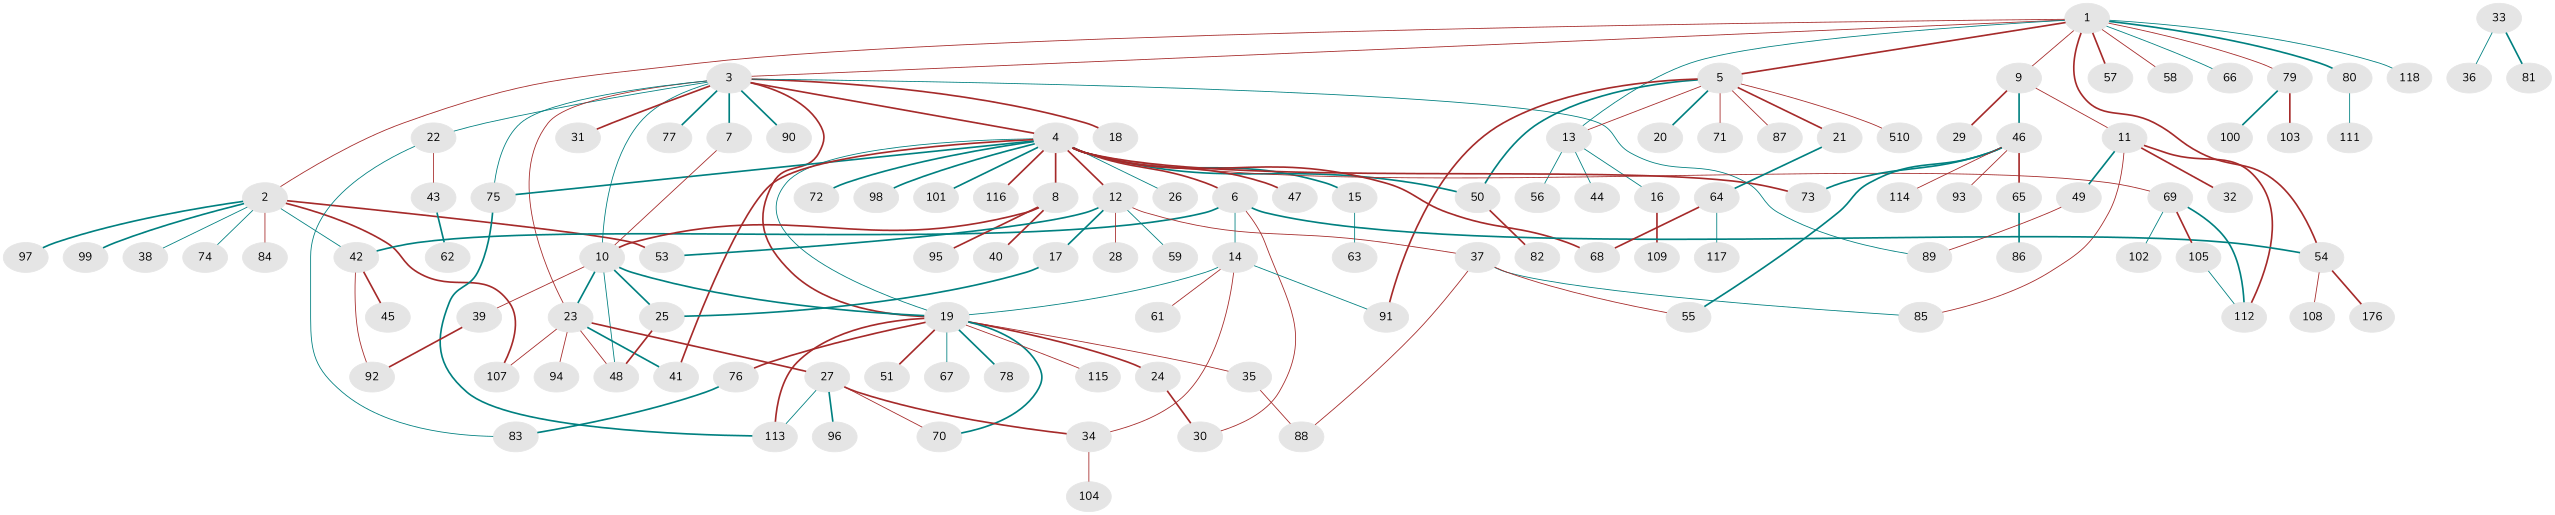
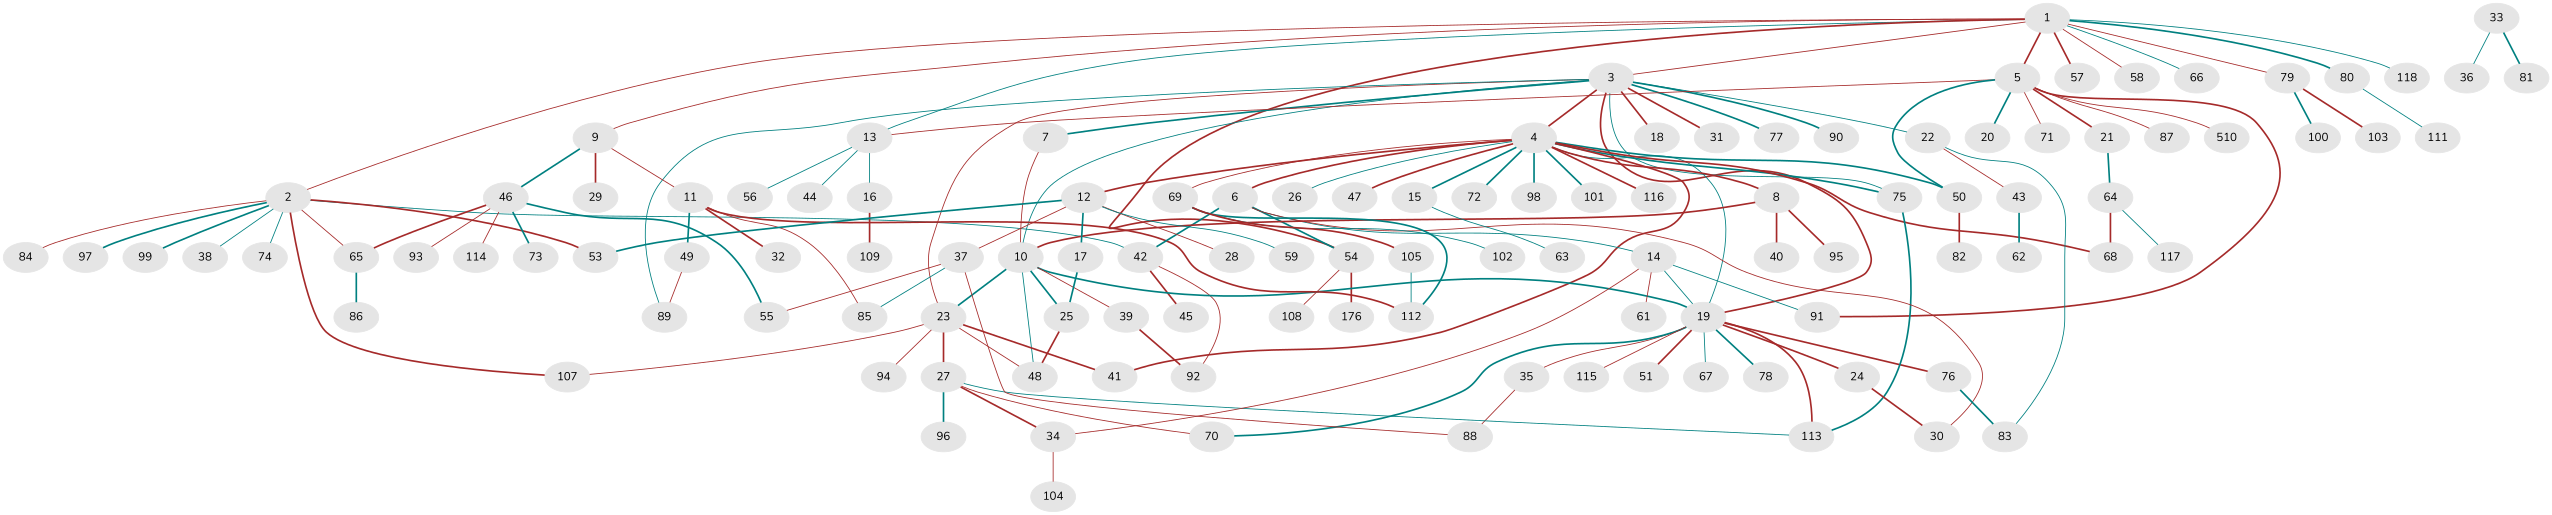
(1430, 174) -> none
none -> (322, 228)
(623, 347) -> (1026, 346)
